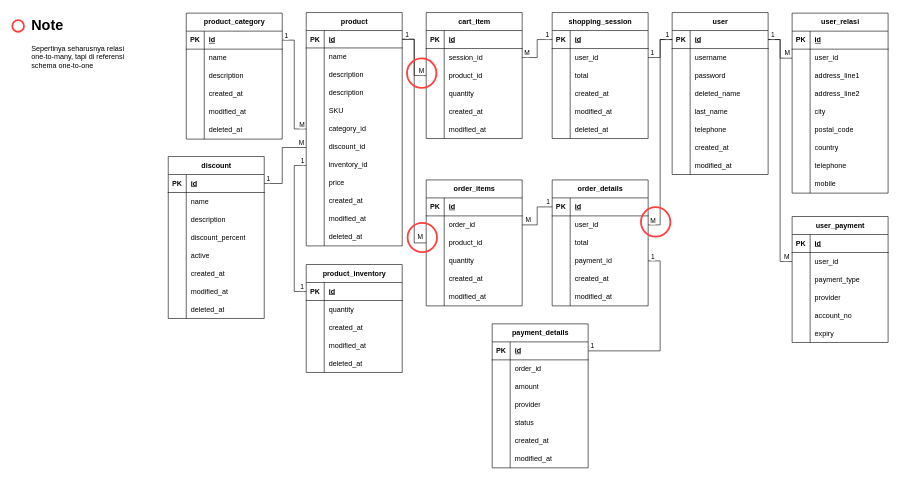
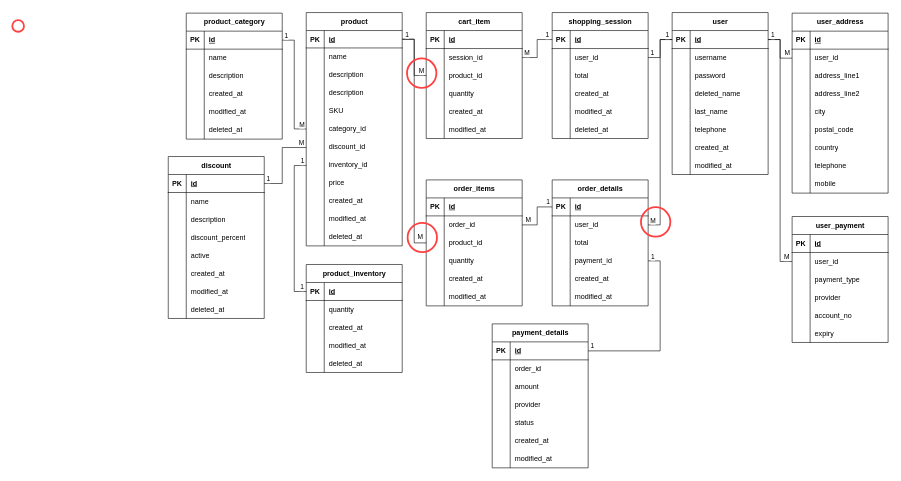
(841, 22) -> (841, 22)
(84, 43) -> none
